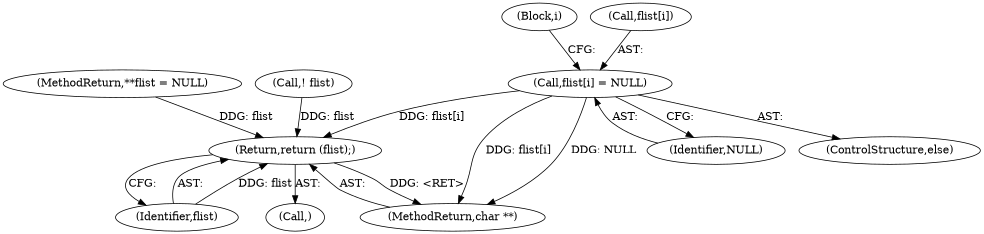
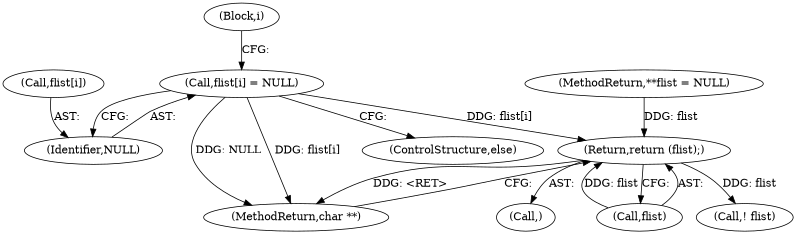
(618, 47) -> (52, 117)
(300, 113) -> (708, 177)
(772, 117) -> (375, 117)
(354, 184) -> (520, 184)
(177, 217) -> (640, 217)
